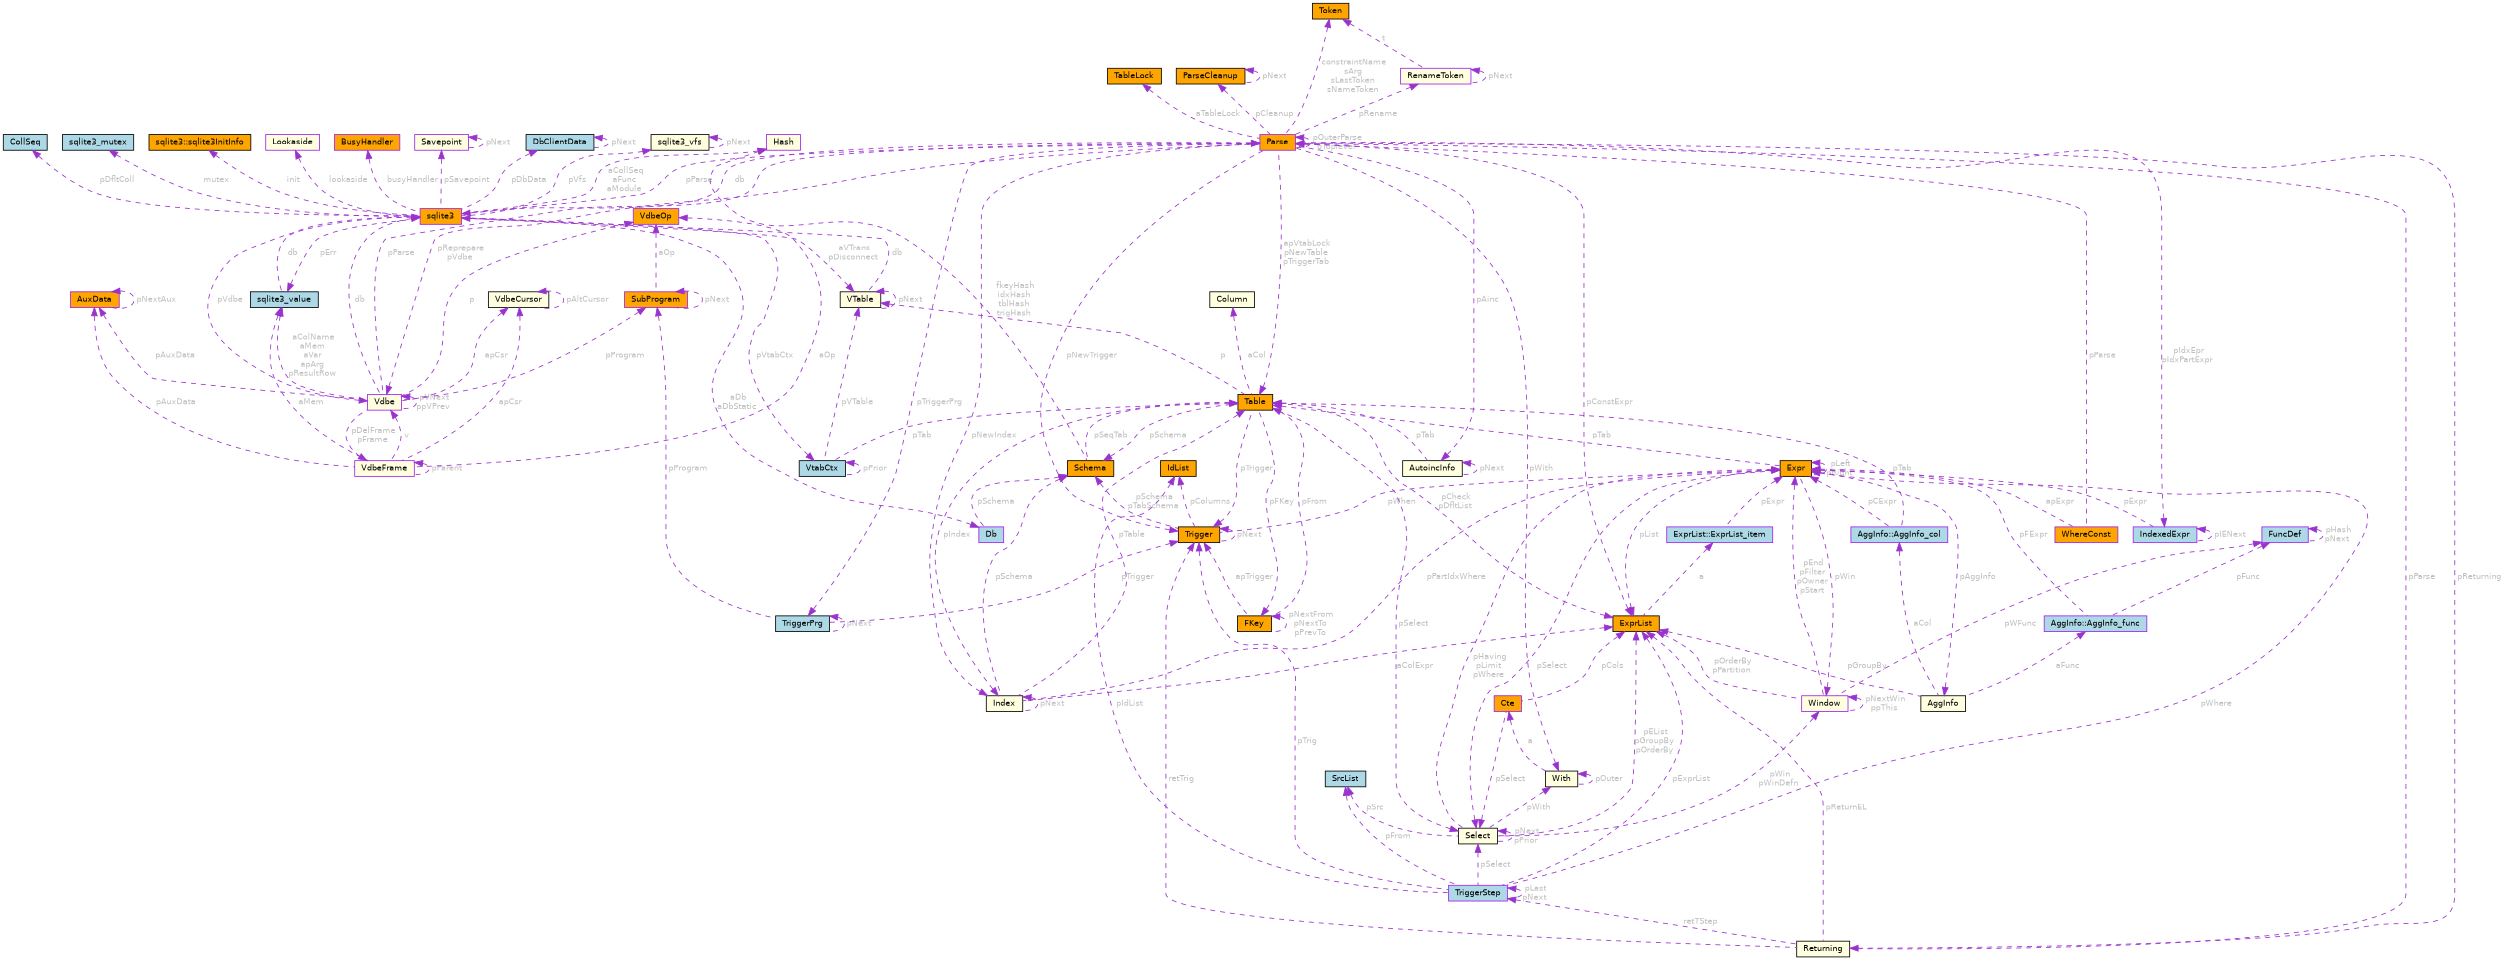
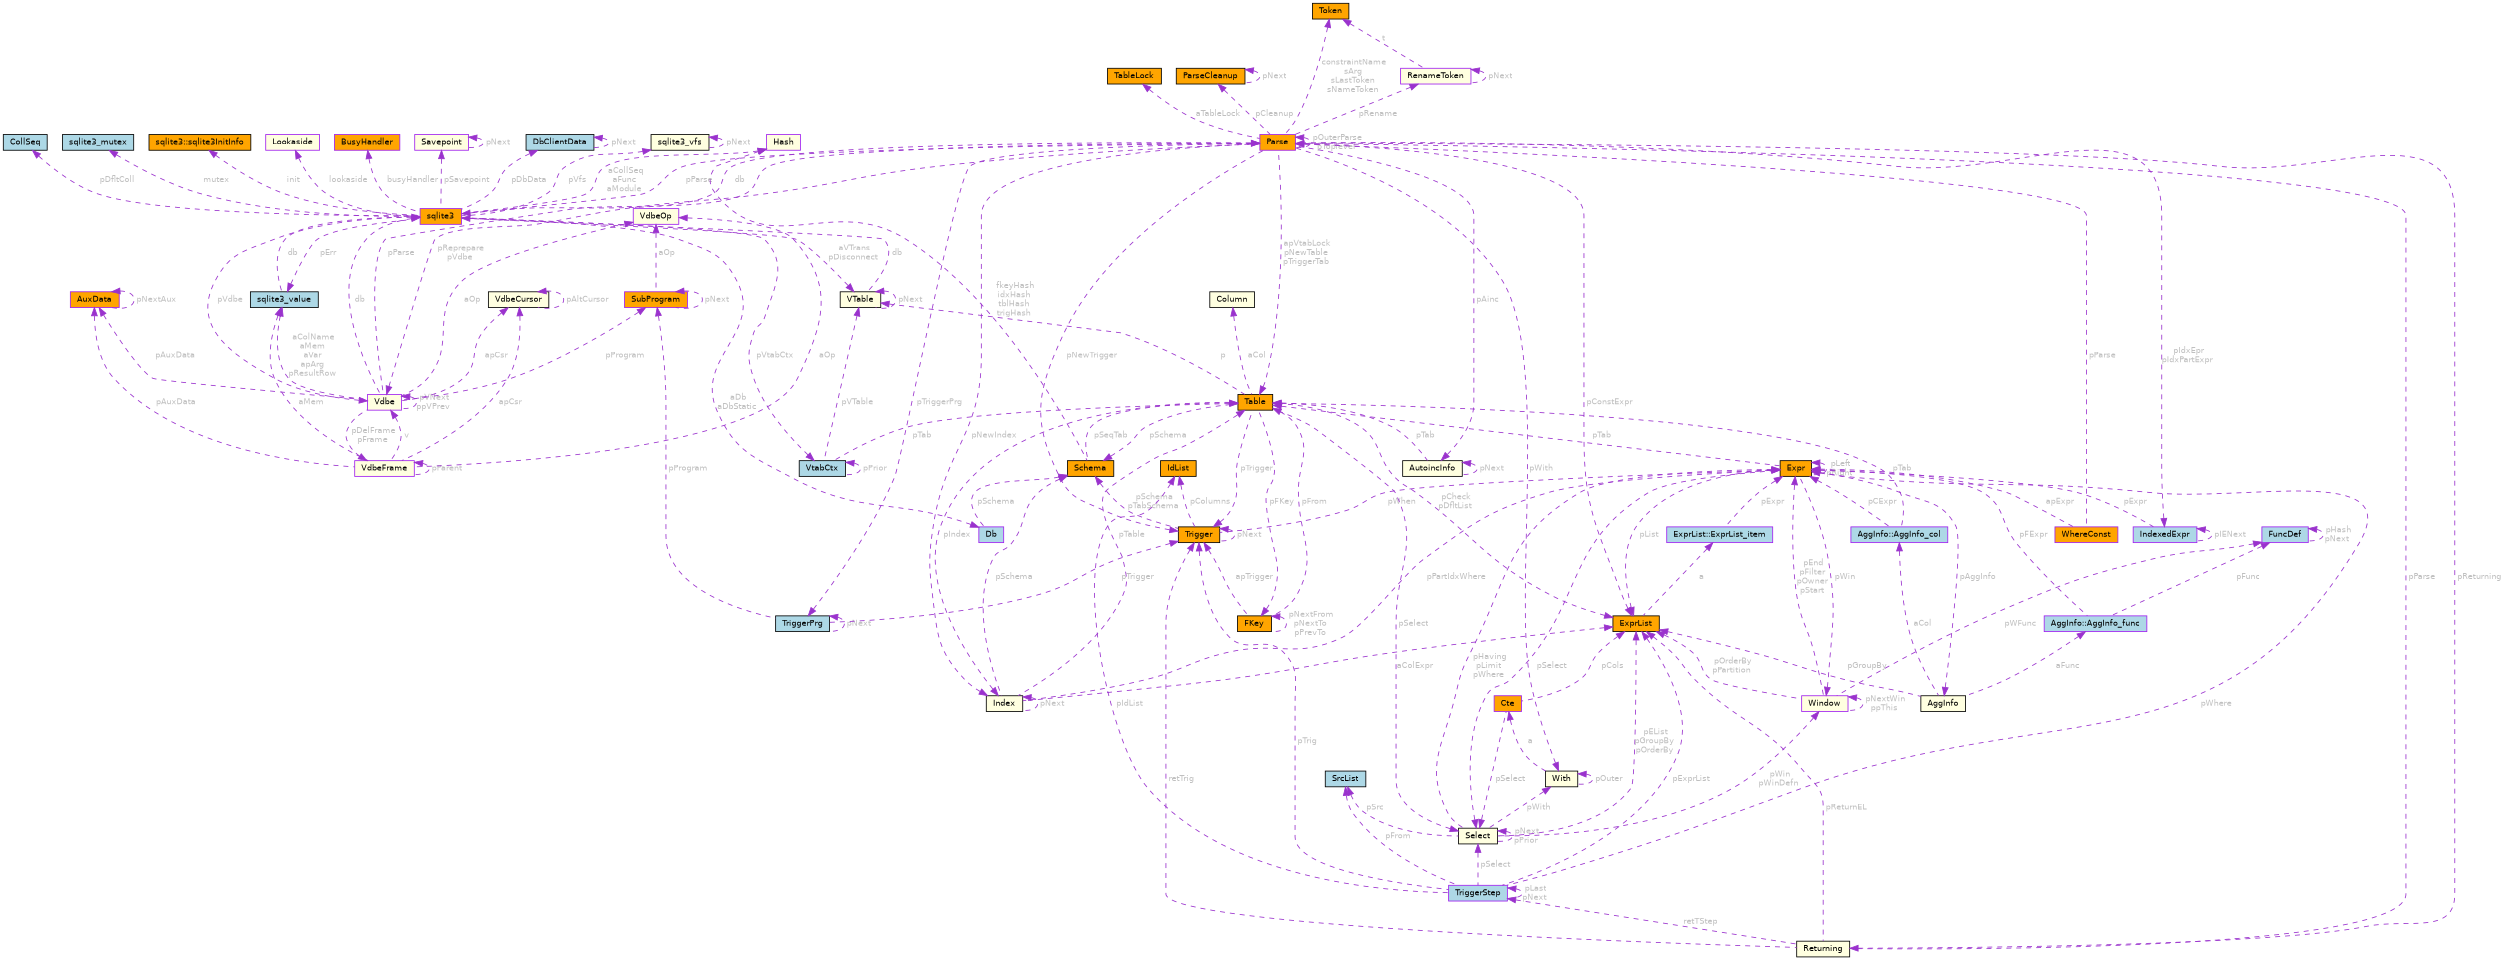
(656, 216) -> (656, 216)
(471, 300) -> (471, 300)
